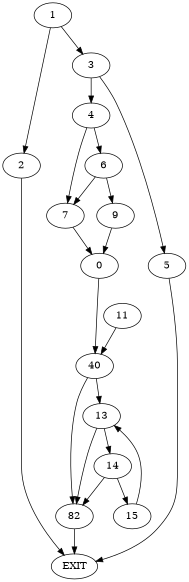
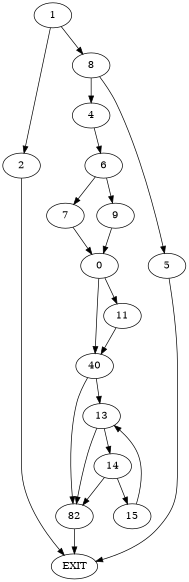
(91, 65) -> (91, 65)
(76, 161) -> none
none -> (109, 288)
